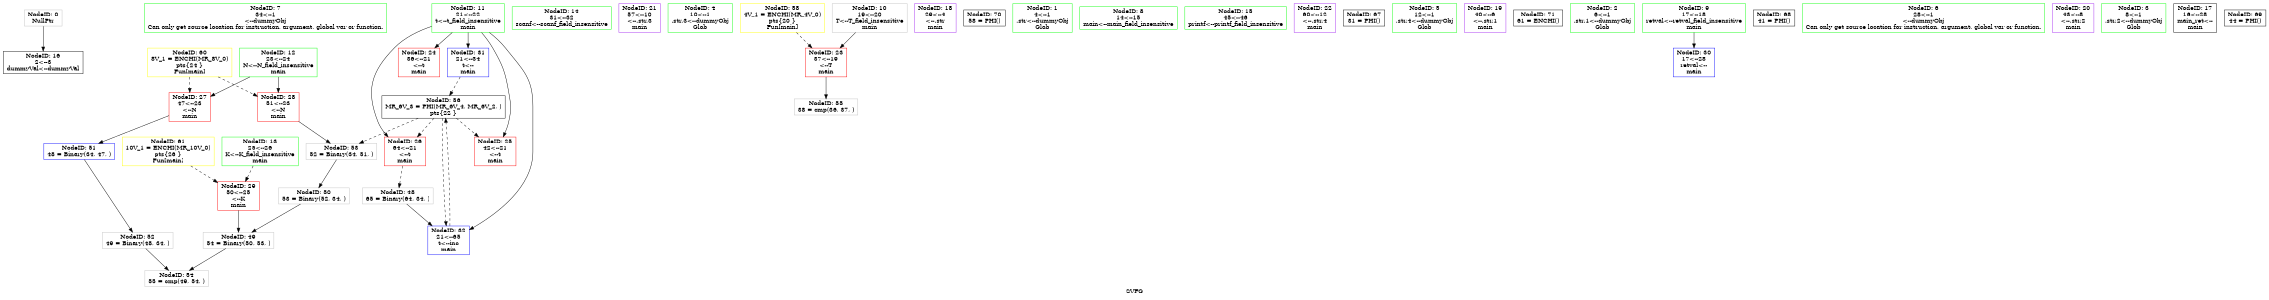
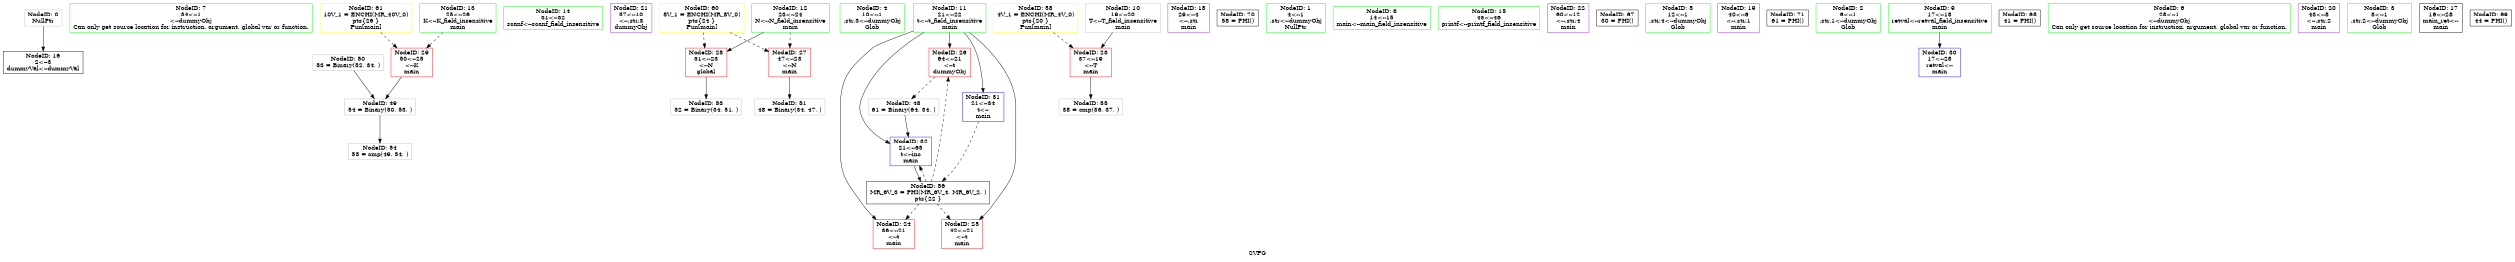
(1364, 21) -> (1617, 21)
(1538, 21) -> (1788, 21)
(640, 27) -> (631, 27)
(1043, 27) -> (1296, 27)
(230, 87) -> (790, 38)
(278, 116) -> (706, 72)
(391, 130) -> (914, 210)
(168, 148) -> (366, 15)
(79, 151) -> (790, 107)
(405, 161) -> (950, 72)
(329, 172) -> none
(449, 174) -> (916, 172)
(398, 199) -> (904, 110)
(138, 240) -> none
